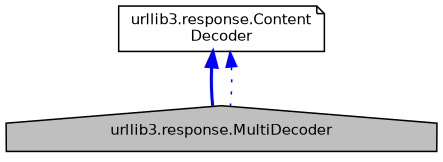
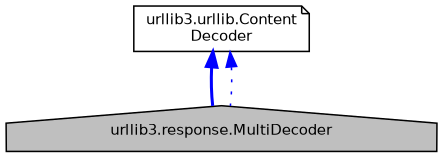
(222, 29) -> (222, 29)
